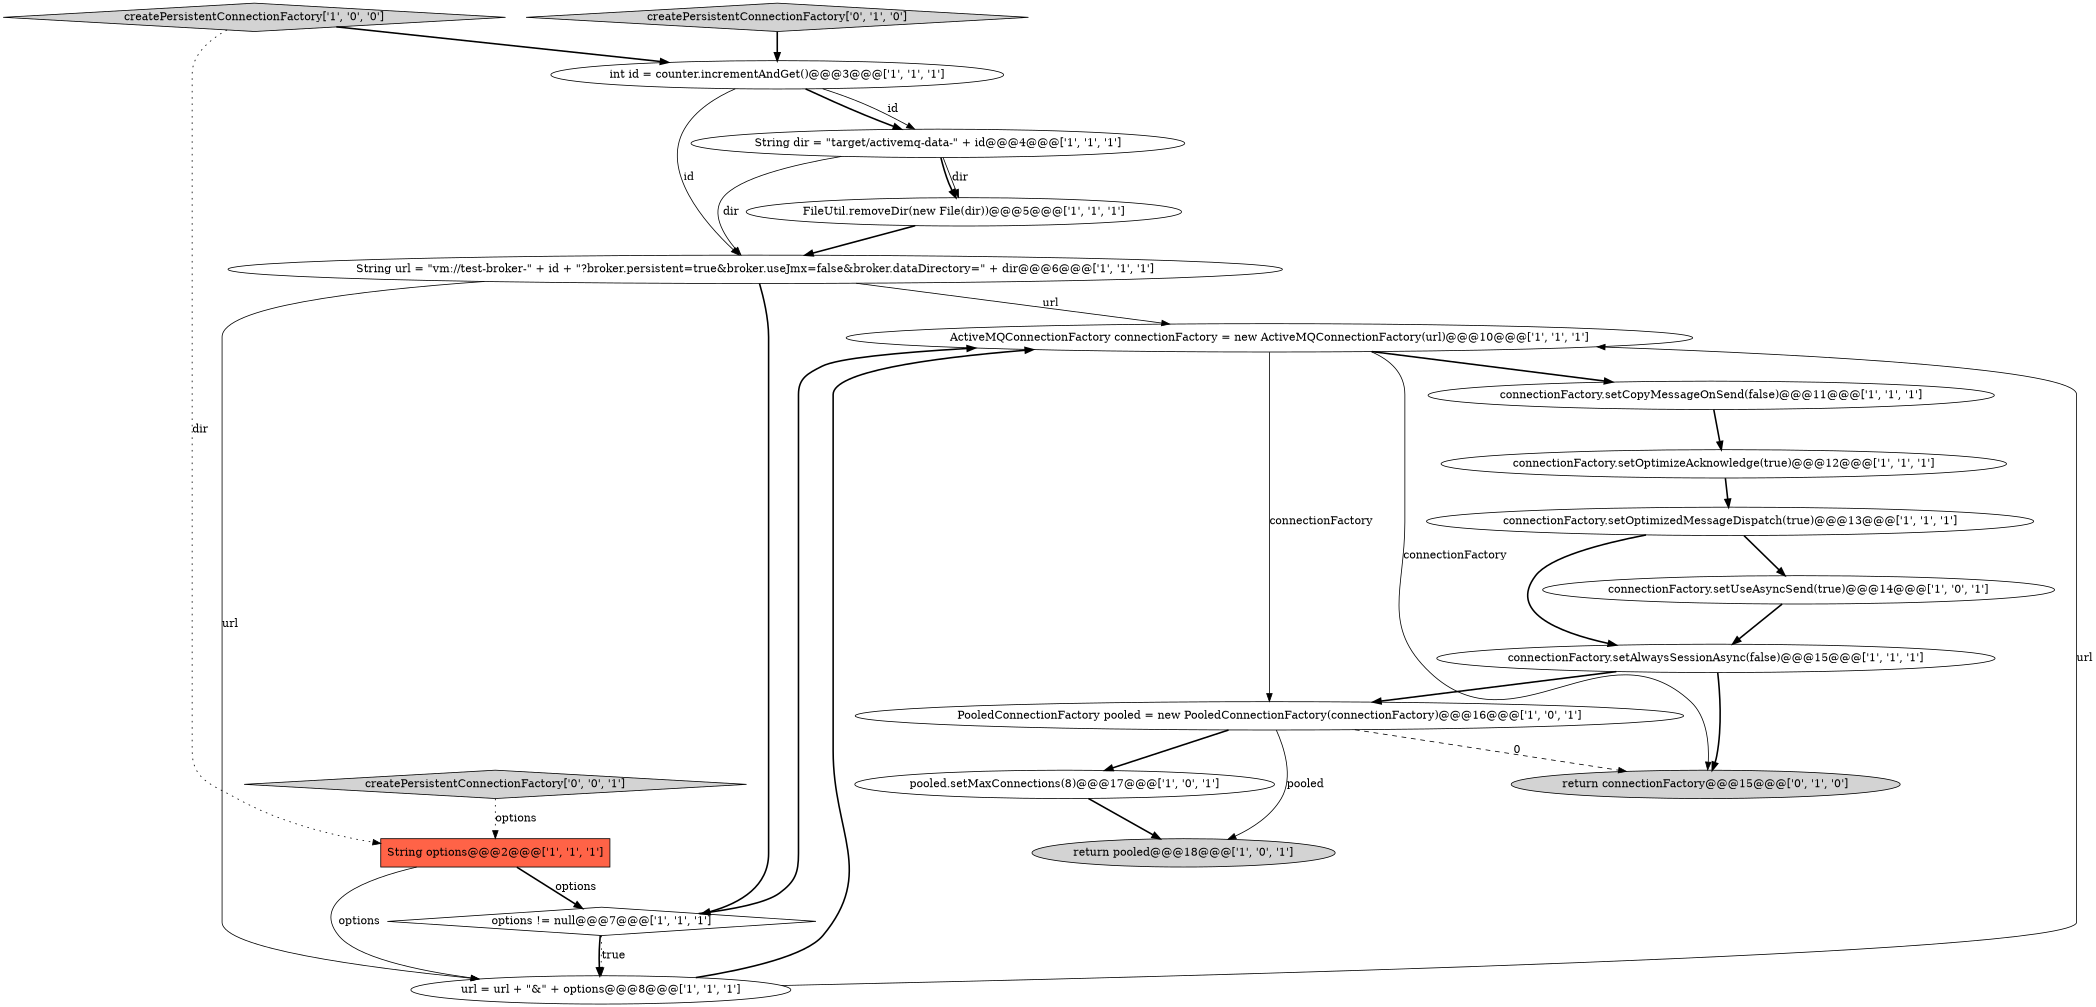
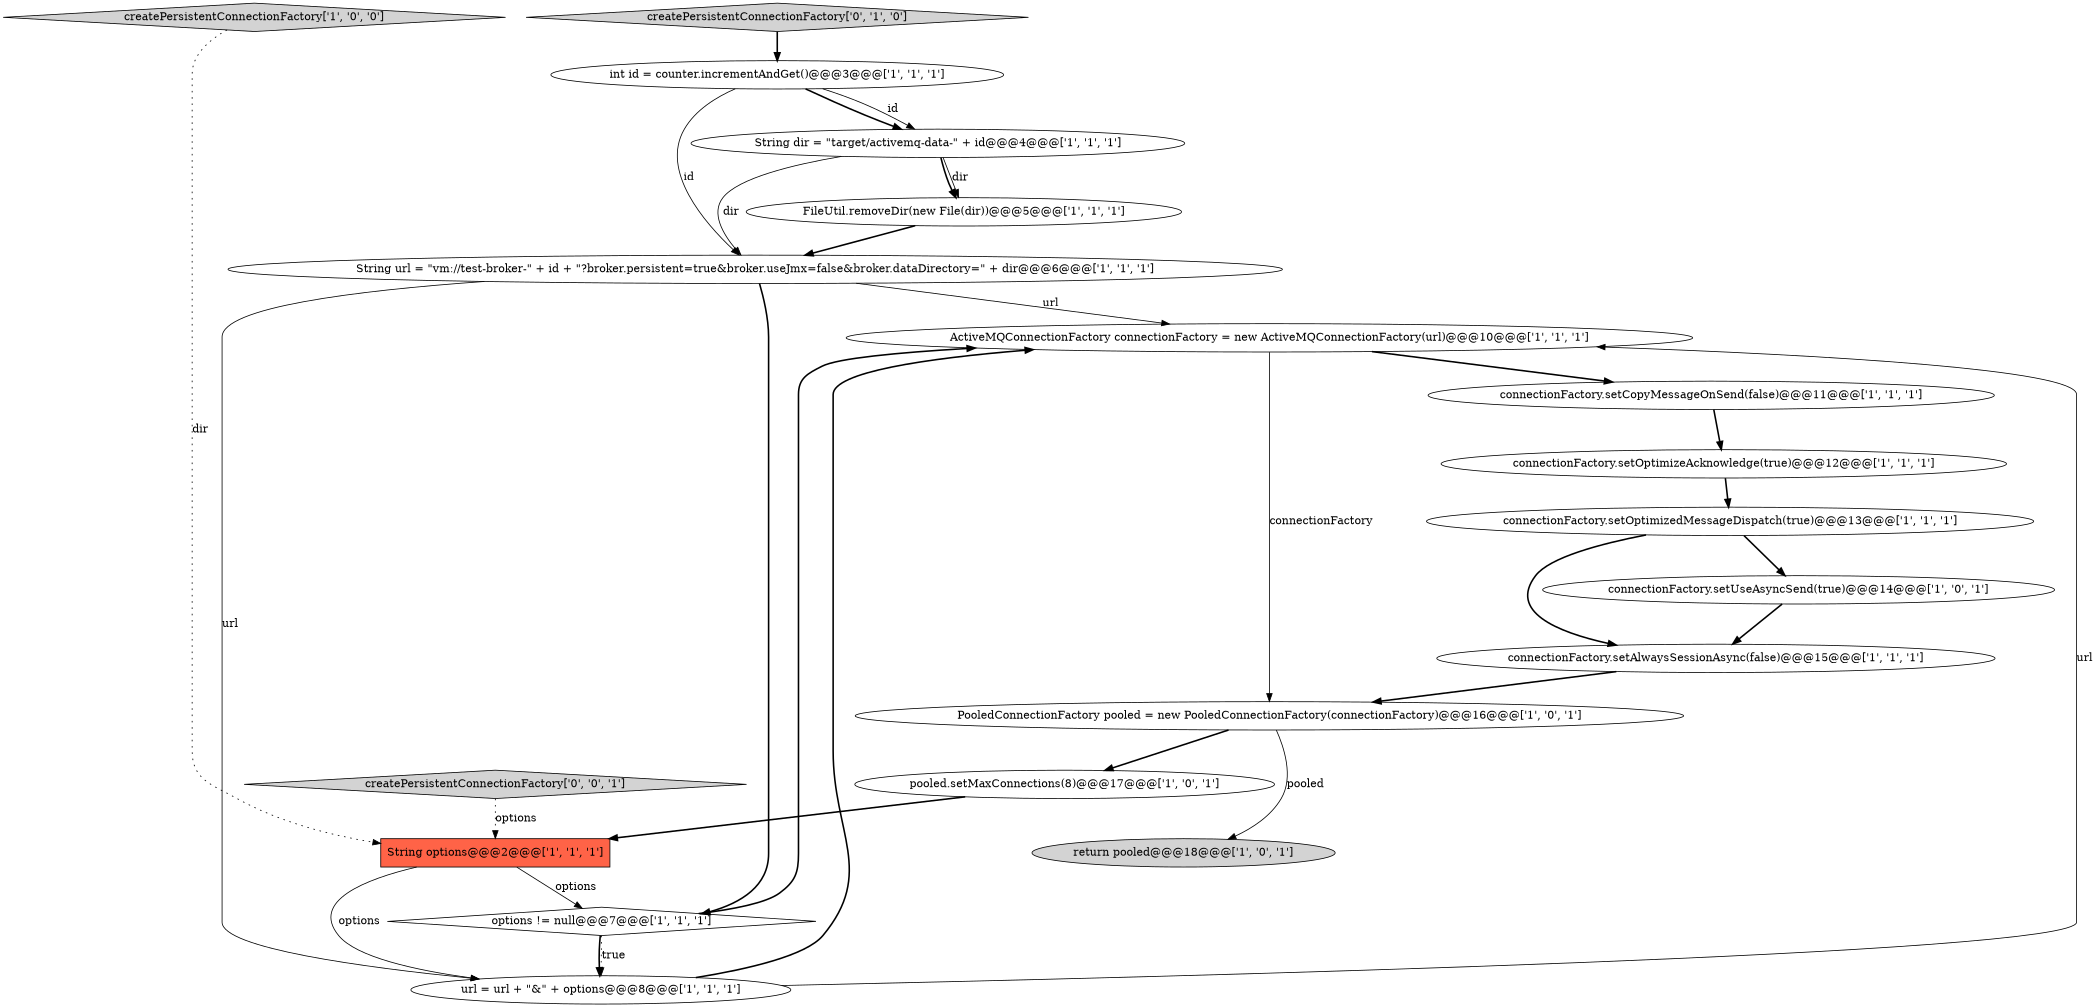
(498, 44) -> none
(1706, 784) -> none
(1121, 817) -> (791, 817)
(546, 886) -> (546, 886)
